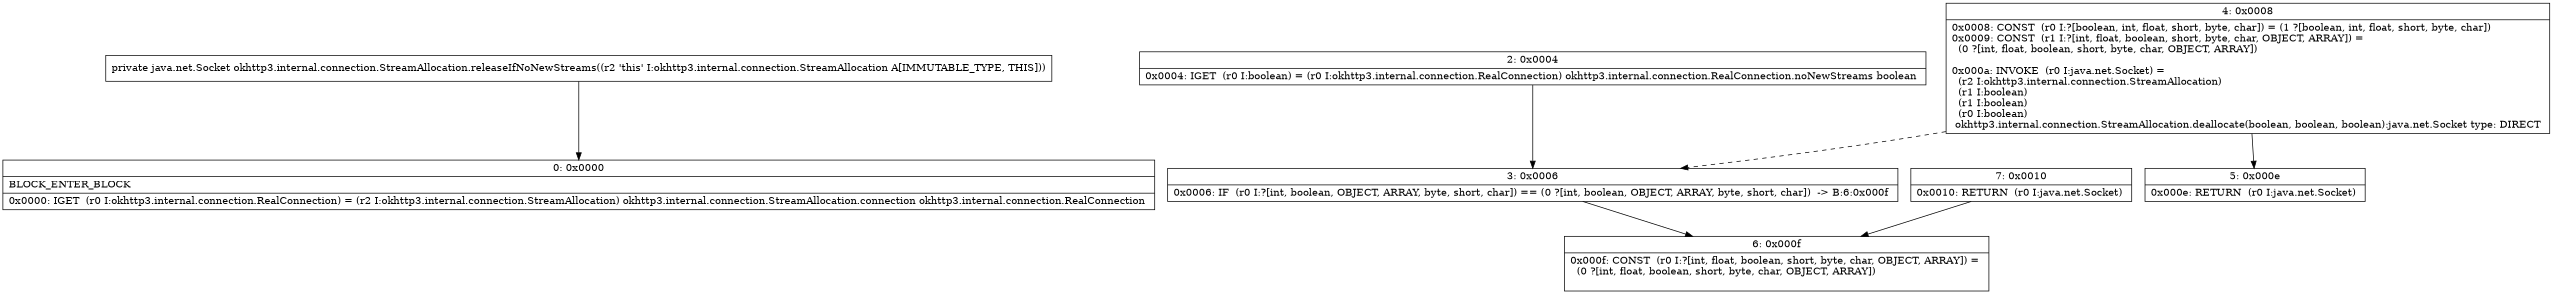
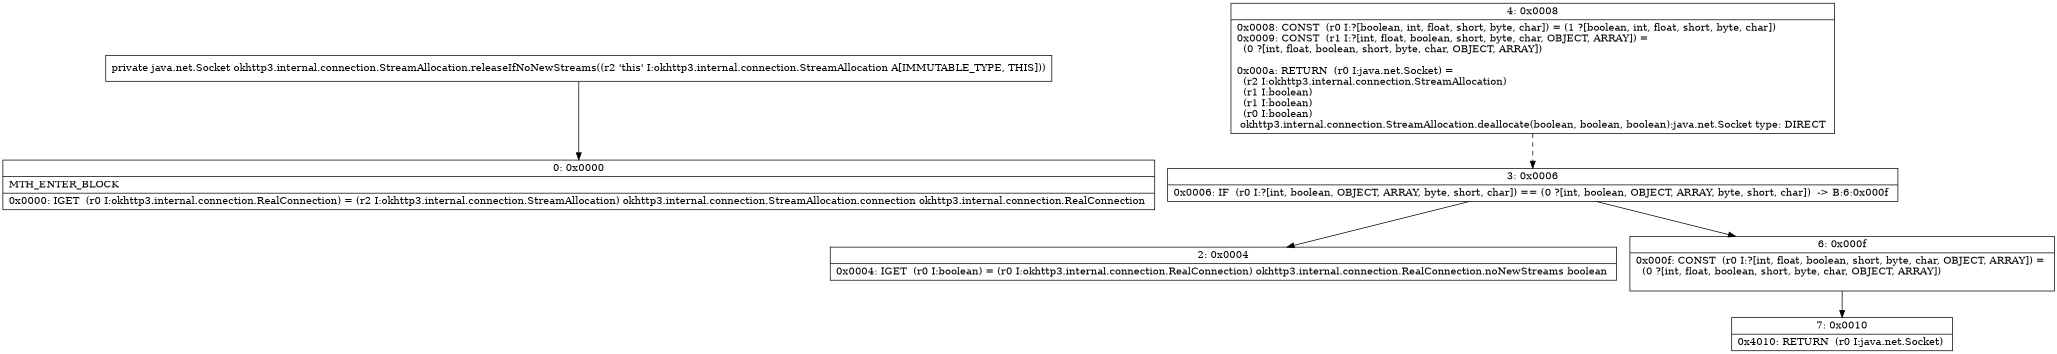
(2060, 71) -> (1347, 71)
(1533, 123) -> (1382, 223)
(70, 185) -> (64, 185)
(2255, 185) -> none
(2021, 193) -> (1842, 342)
(1920, 218) -> (1842, 301)
